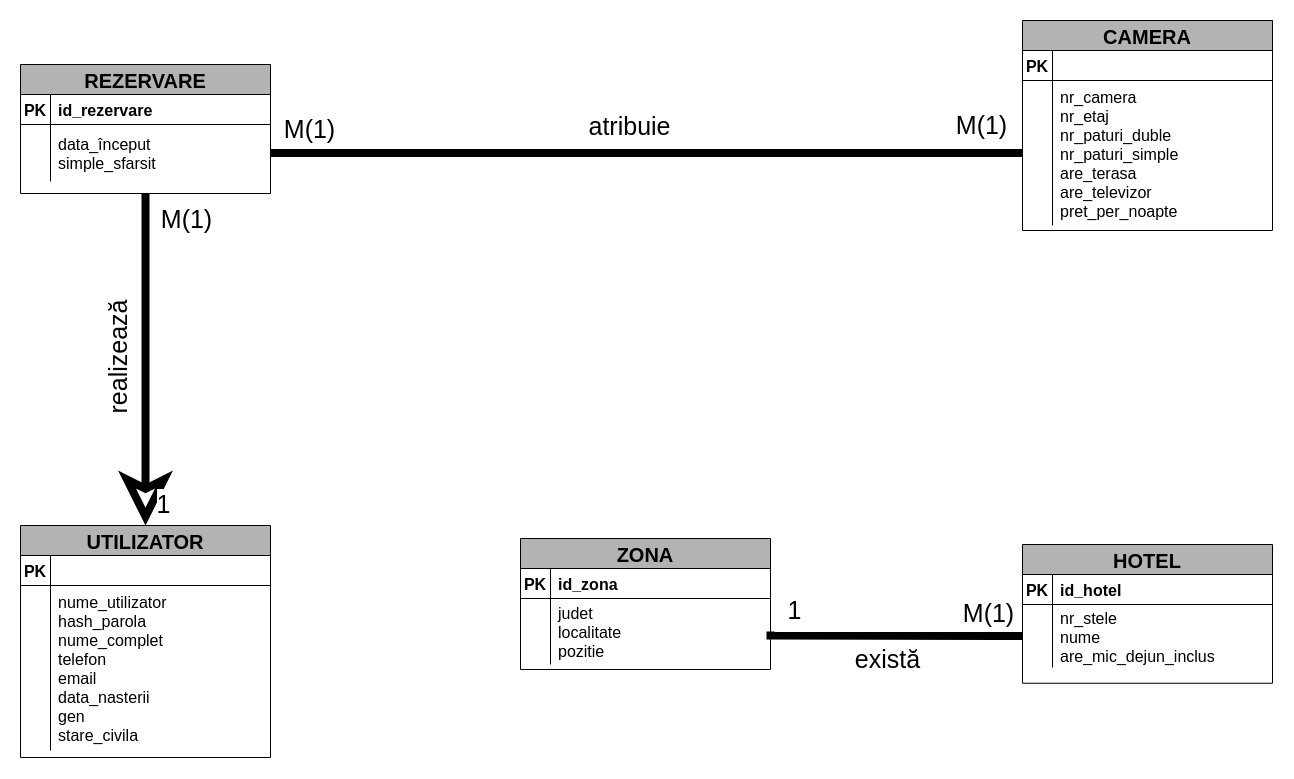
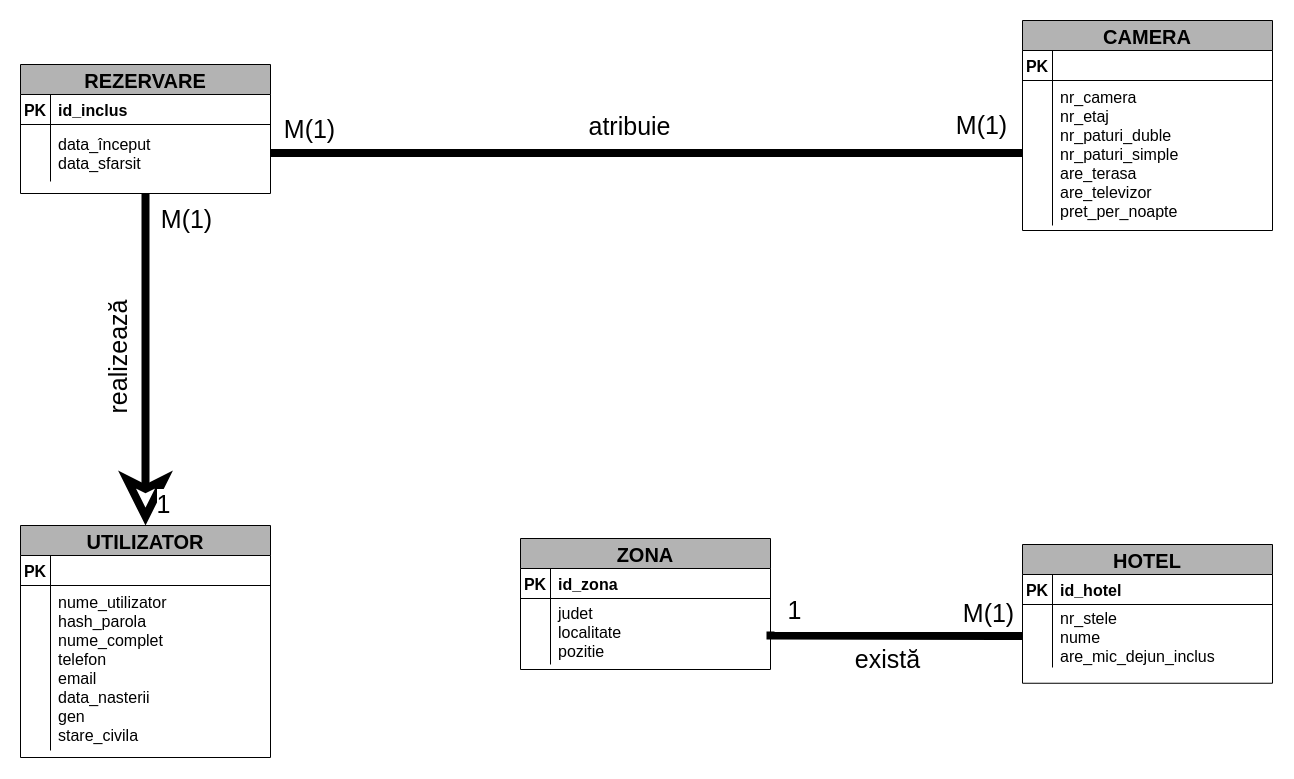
(110, 111) -> (92, 111)
(112, 145) -> (112, 145)
